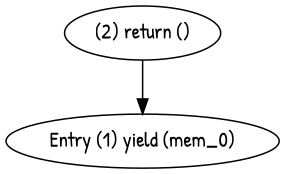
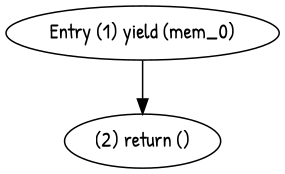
(143, 80) -> (143, 80)
